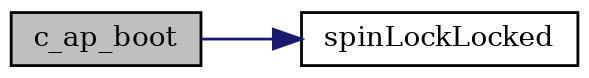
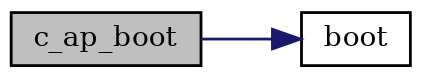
(440, 39) -> (356, 39)
